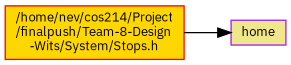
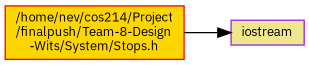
(258, 33) -> (268, 33)
